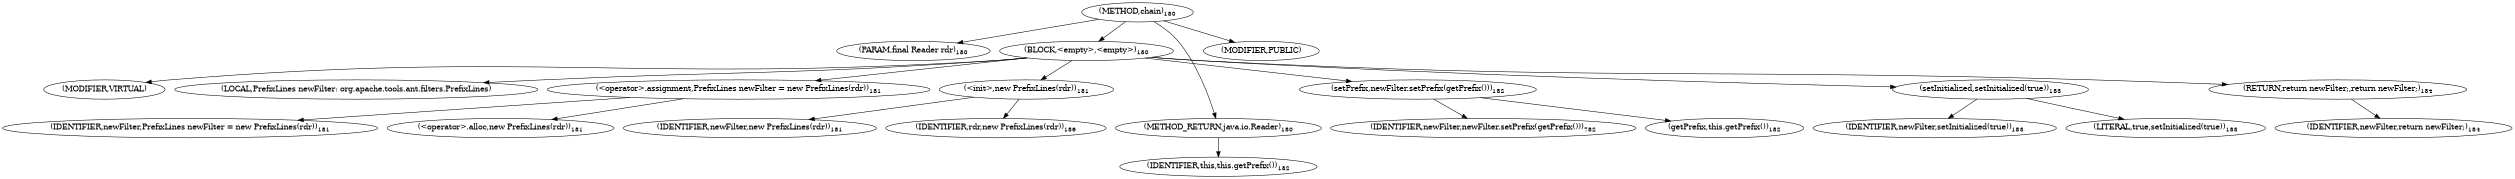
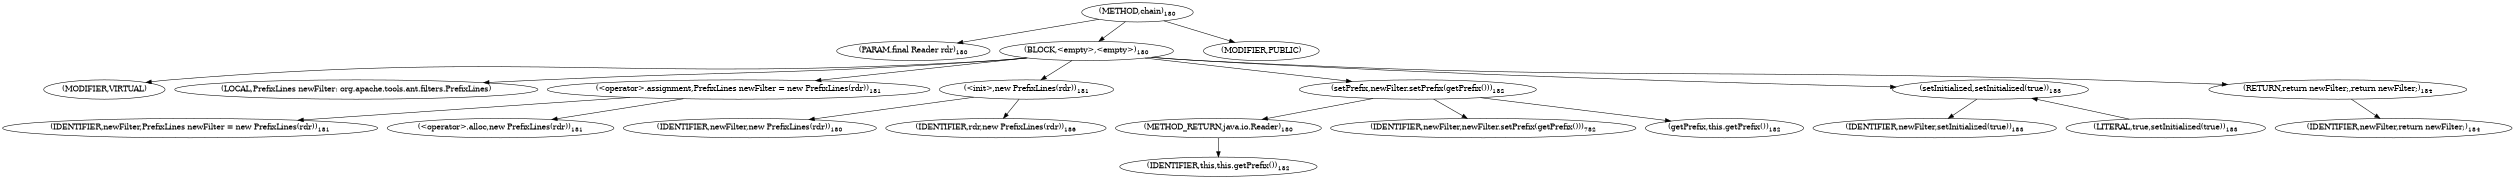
(1188, 54) -> (1320, 108)
(2073, 108) -> (2083, 109)
(837, 127) -> (837, 127)
